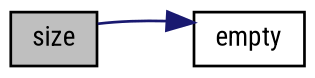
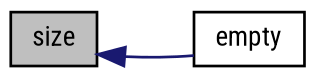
(132, 21) -> (159, 57)
